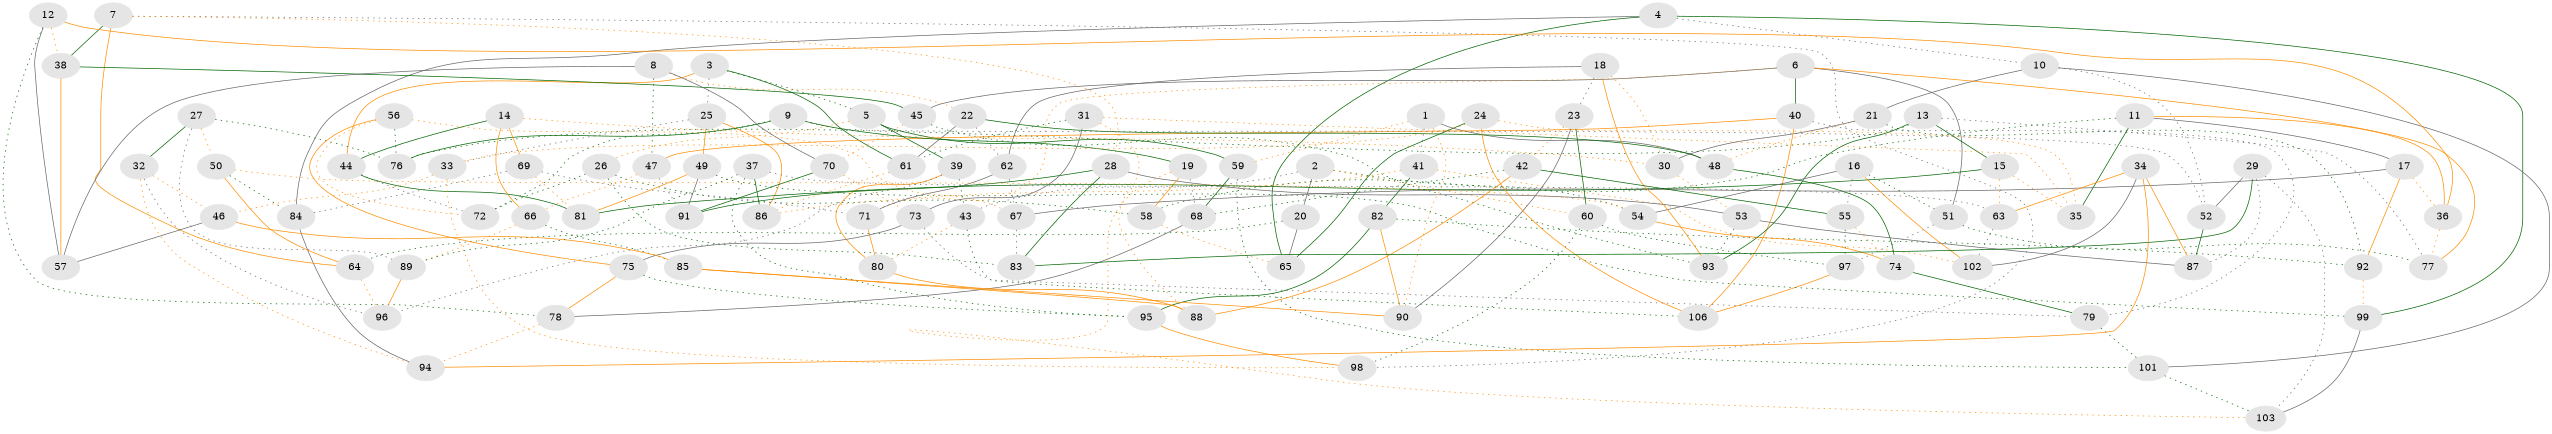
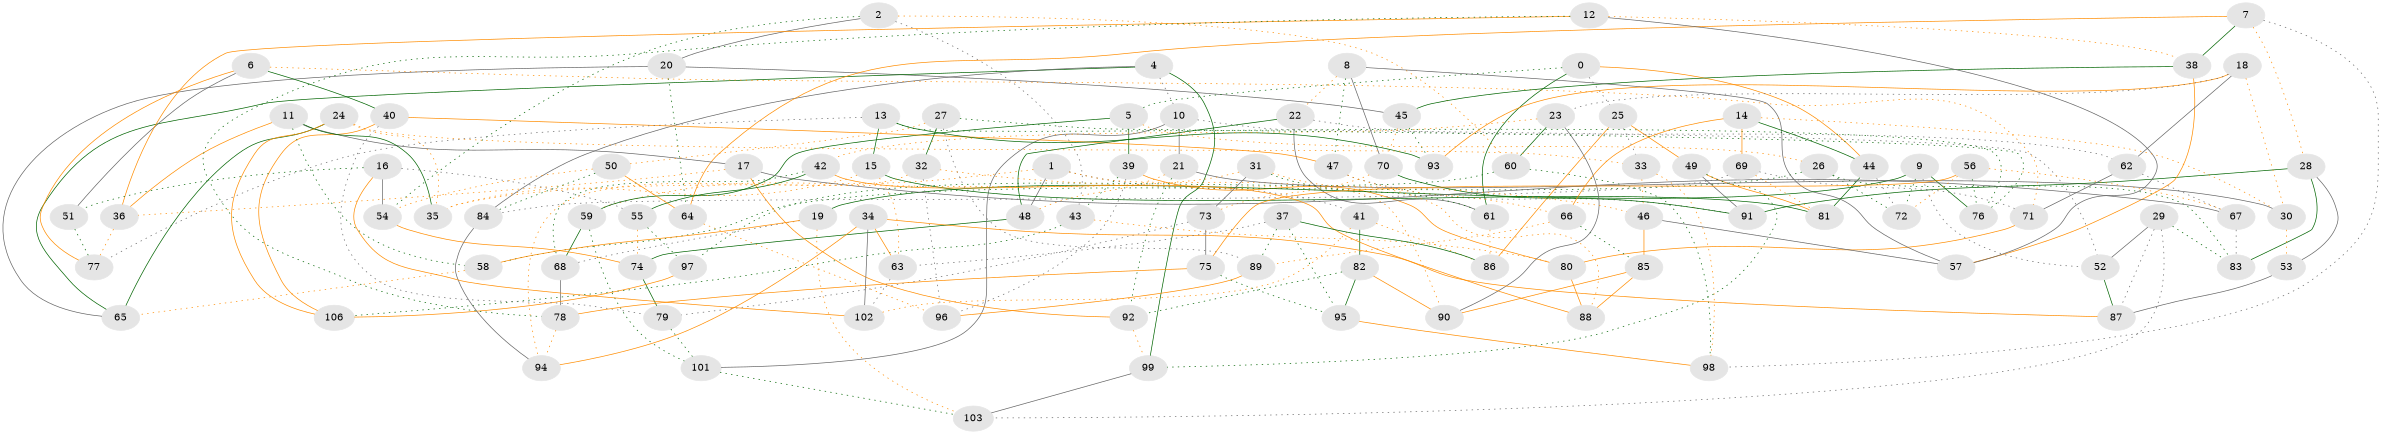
(710, 66) -> (1581, 66)
(1332, 80) -> (1122, 87)
(1912, 235) -> none
(1725, 242) -> none
(1693, 254) -> (2198, 242)
